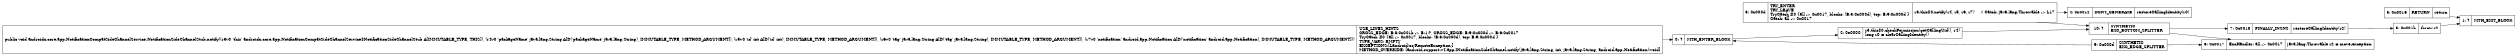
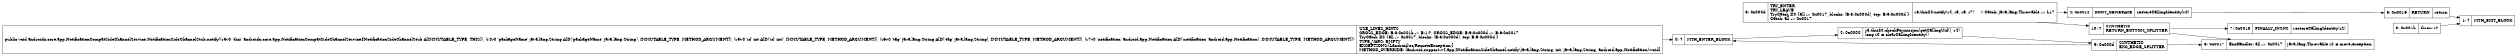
none -> (2286, 13)
(2369, 28) -> none
(2024, 31) -> (2025, 40)
(2137, 31) -> (2137, 31)
